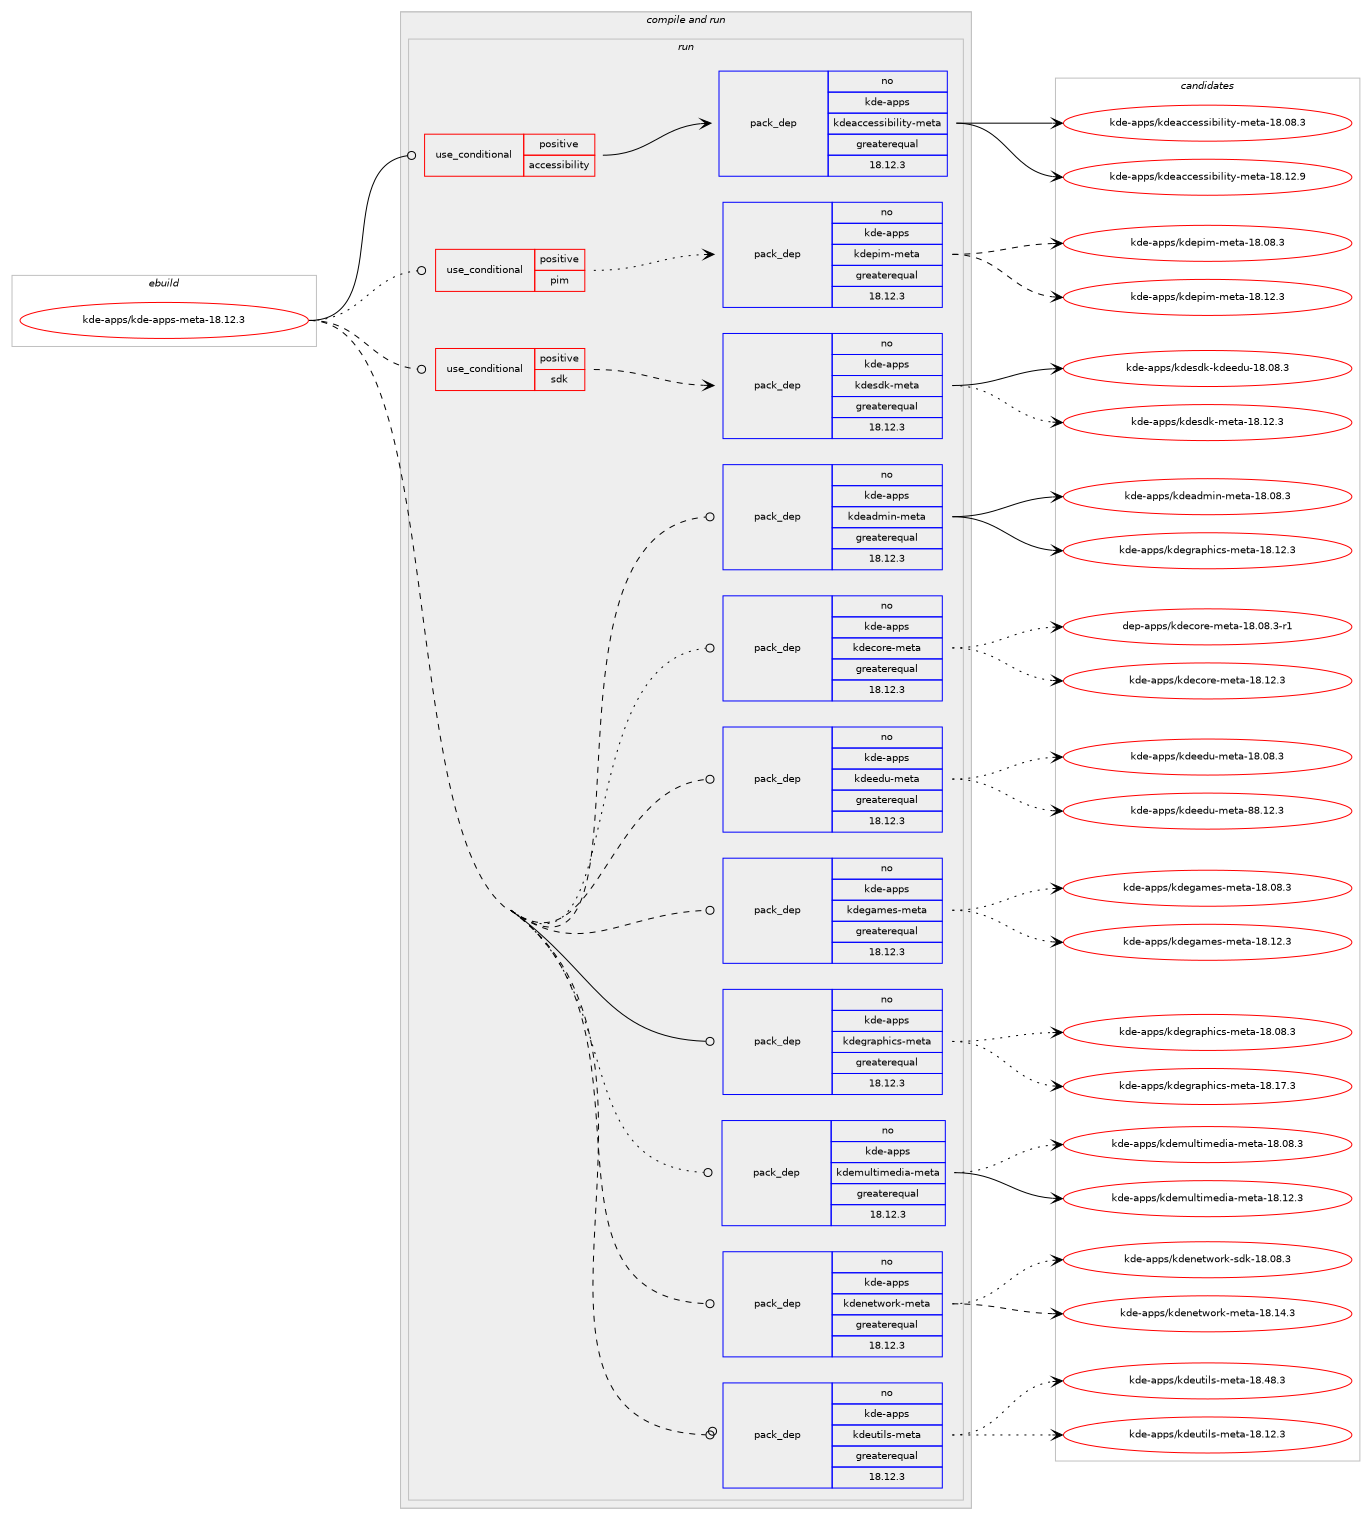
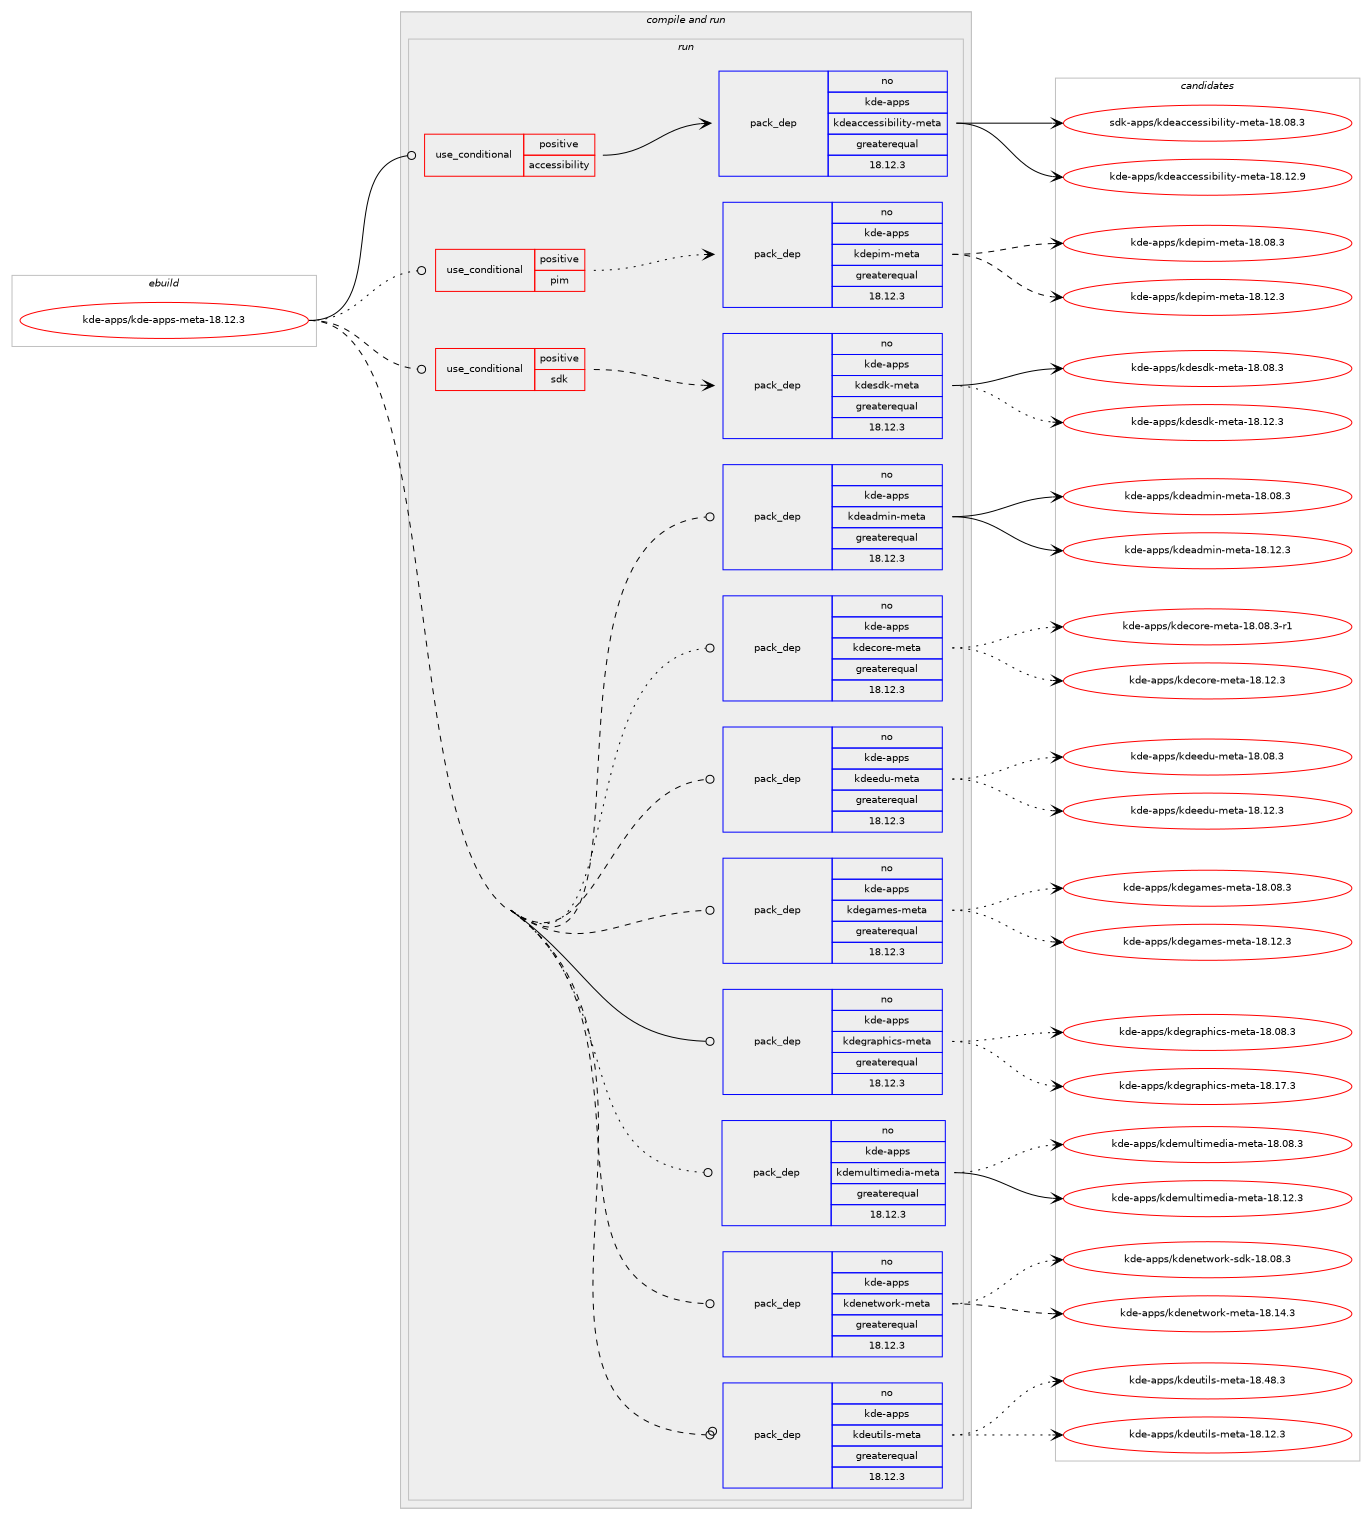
(1208, 123) -> (1208, 123)
(1208, 369) -> (1208, 369)
(1208, 551) -> (1208, 551)
(1208, 627) -> (1208, 627)
(1208, 811) -> (1208, 811)
